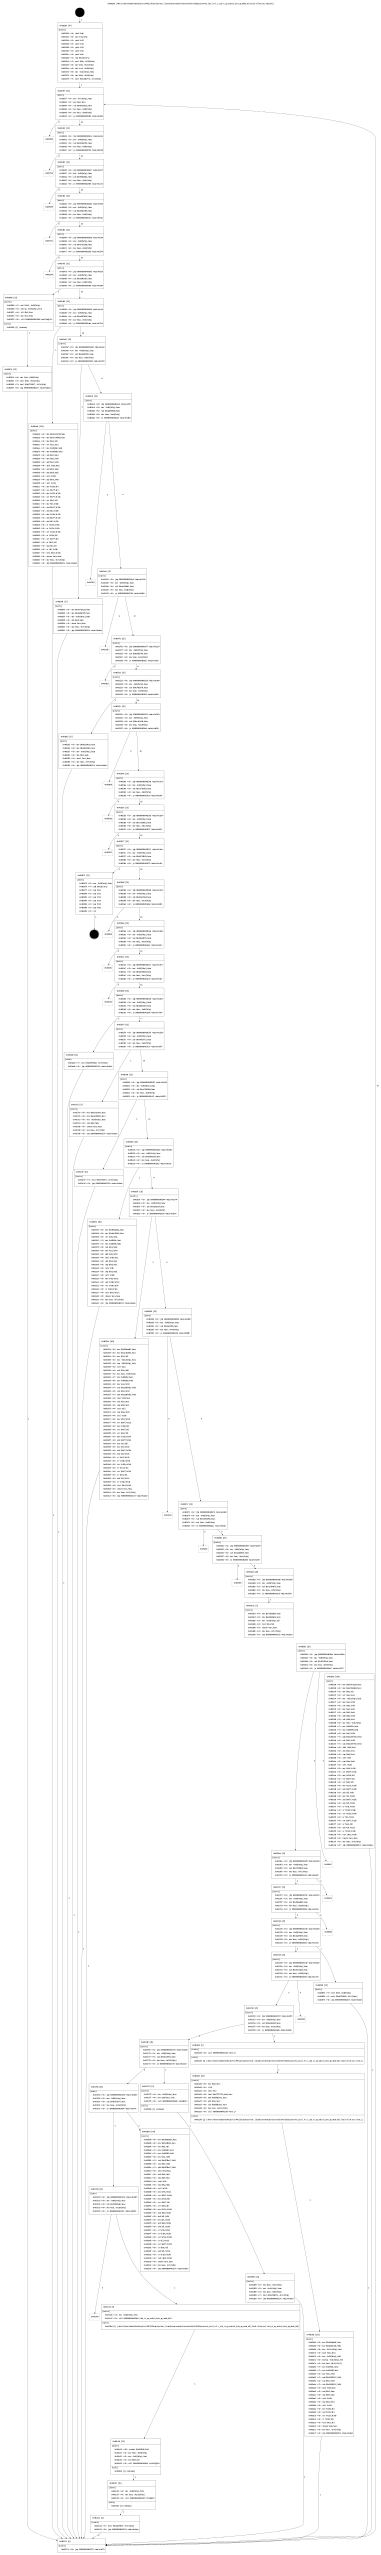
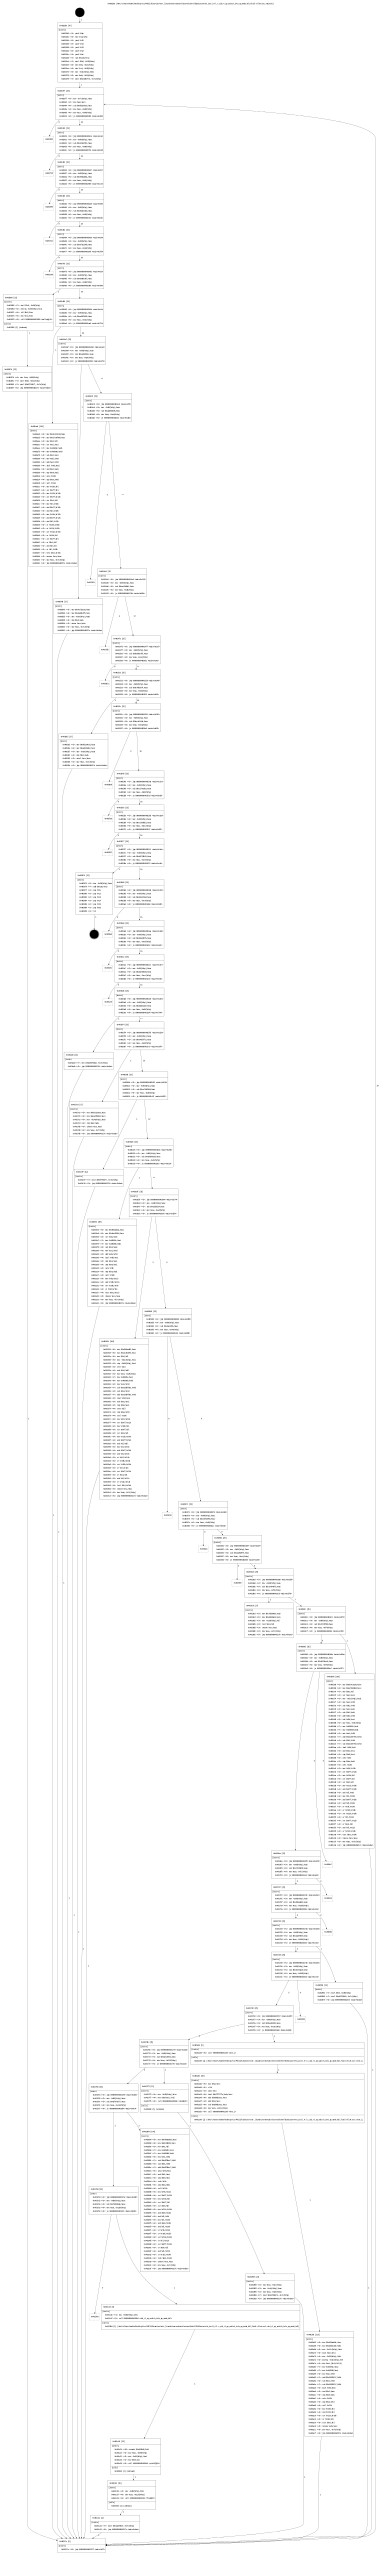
none -> (321, 1620)
